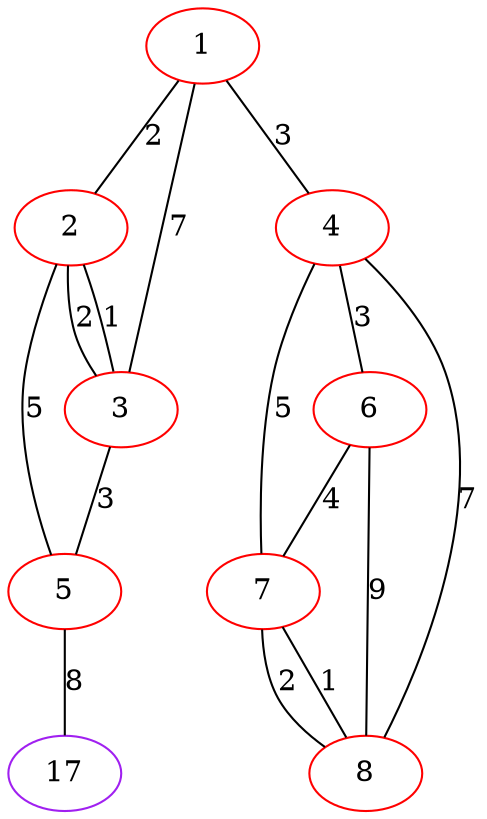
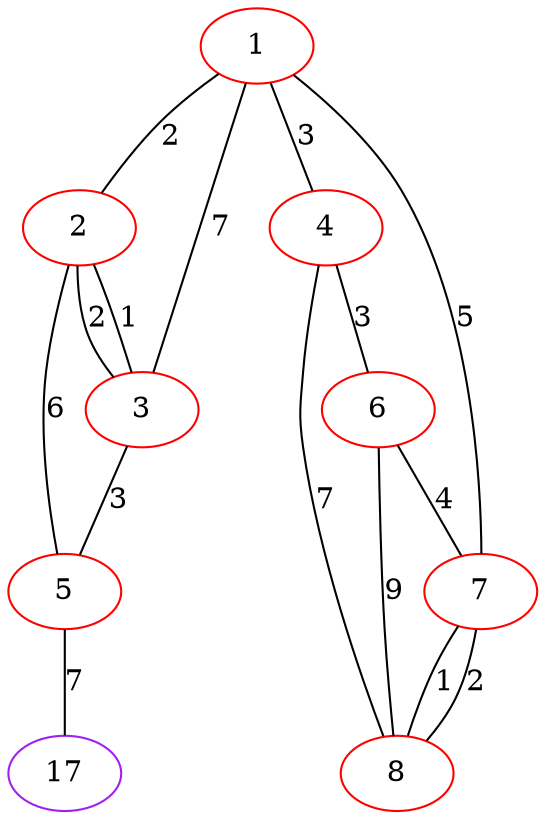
(268, 405) -> (444, 290)
(36, 410) -> (56, 410)
(75, 682) -> (75, 682)
